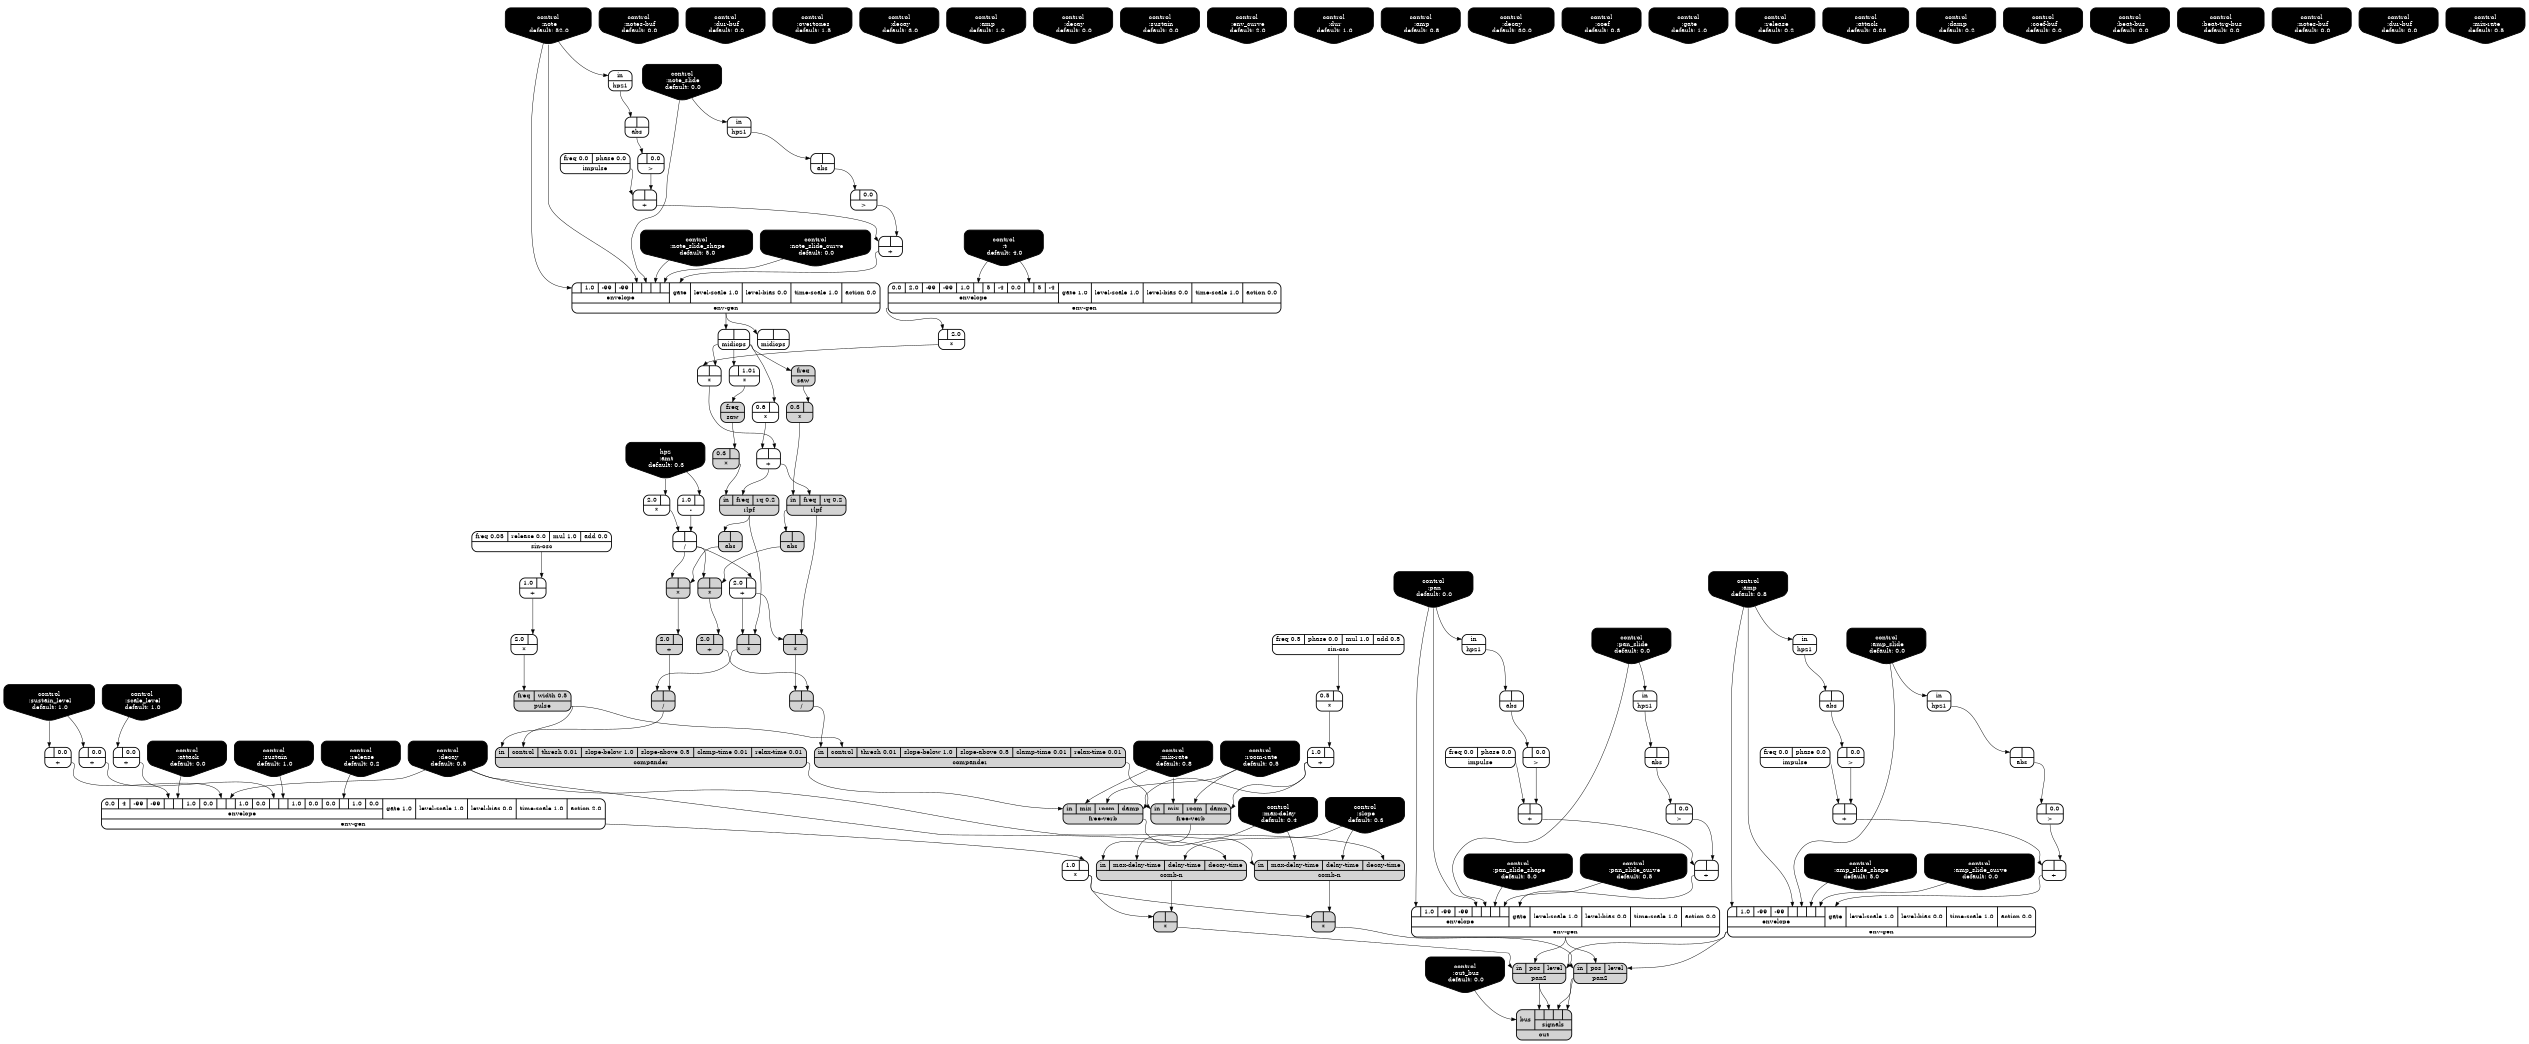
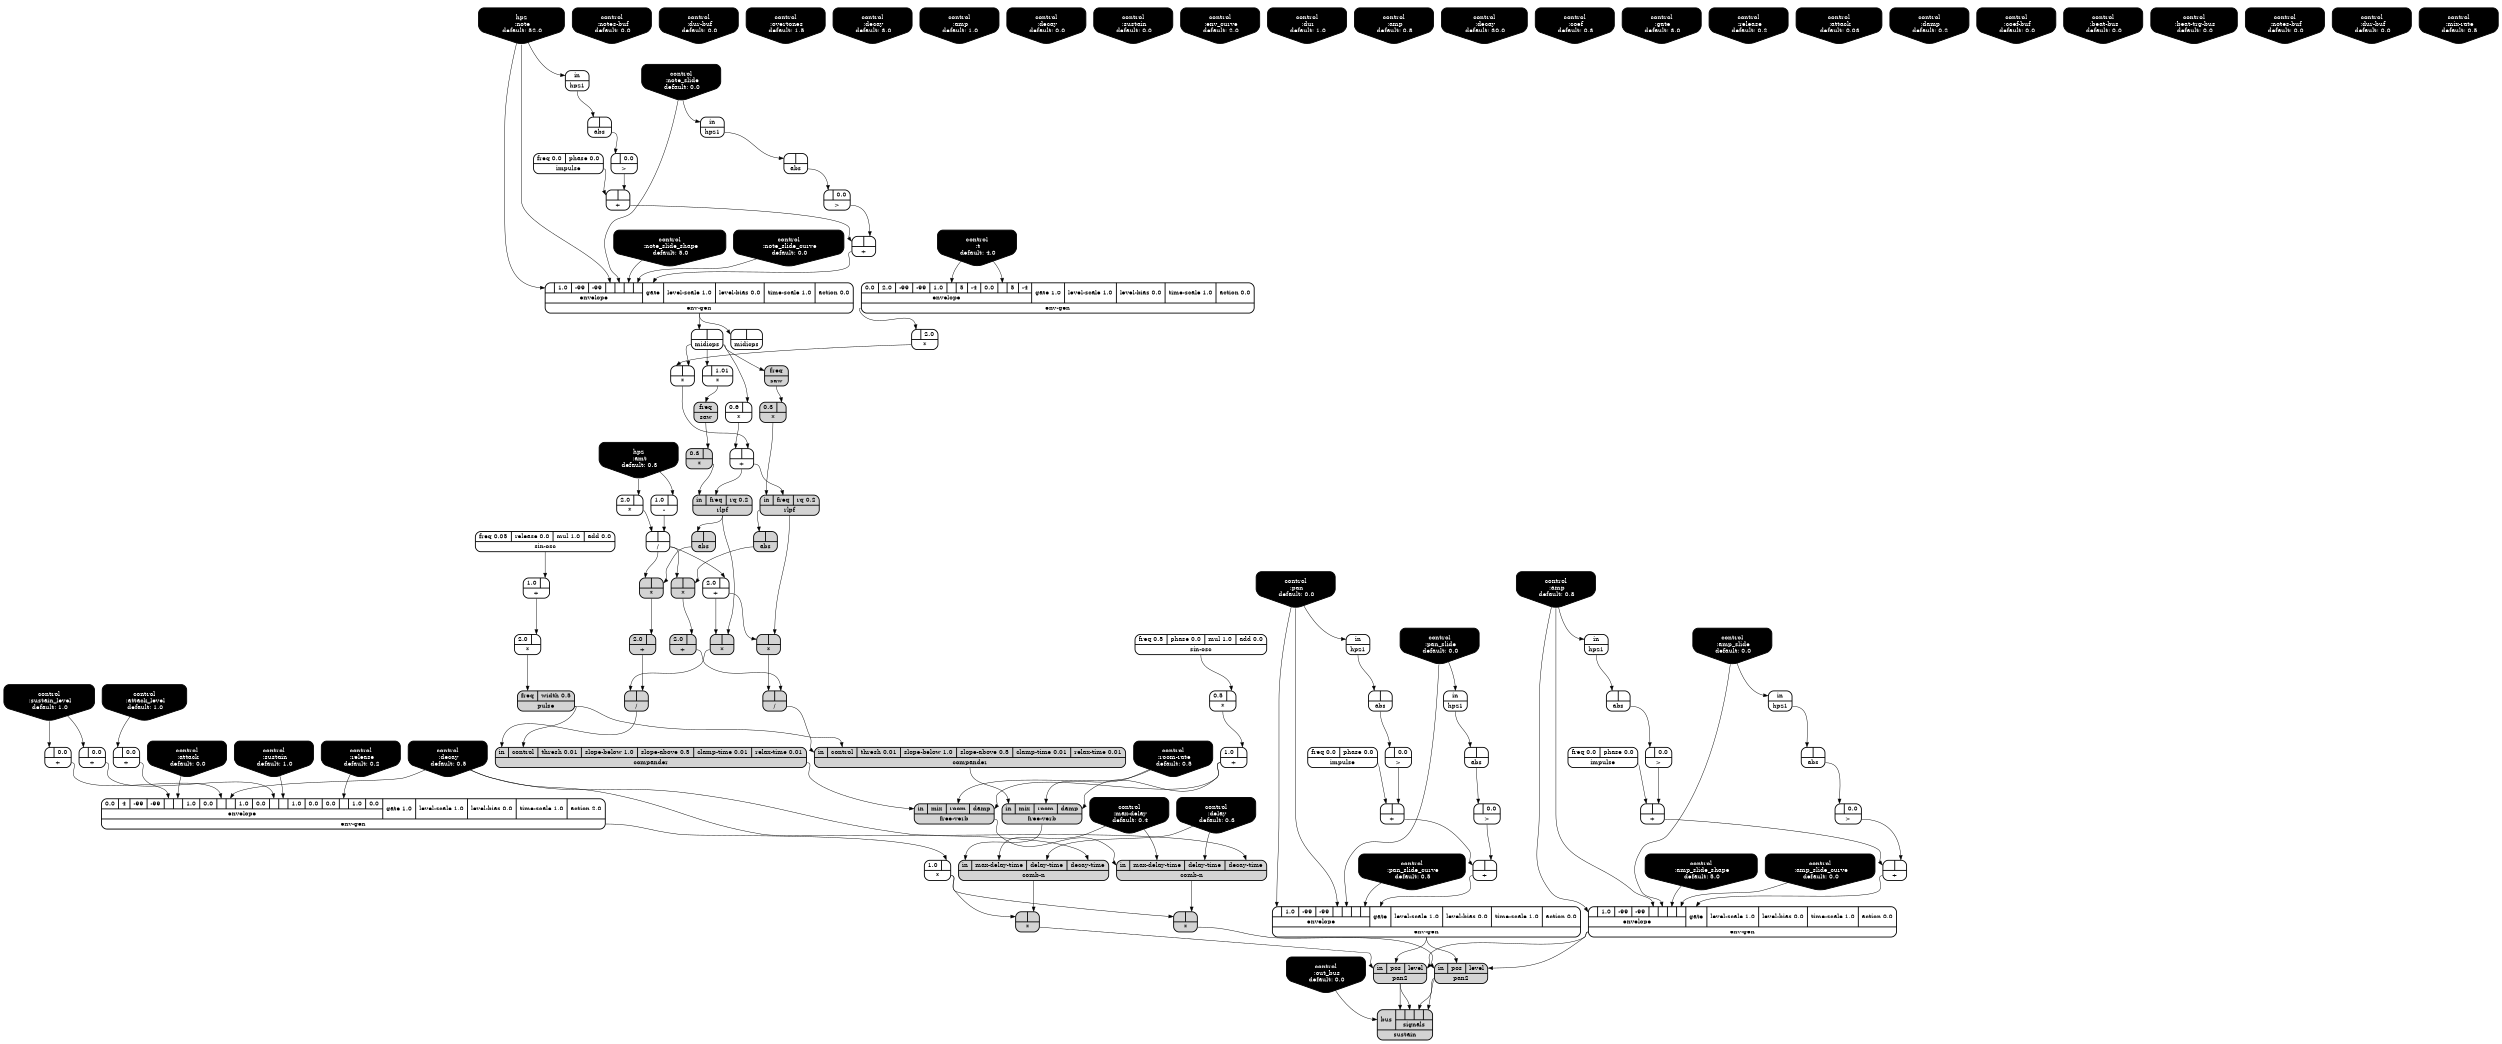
(548, 24) -> (521, 24)
(1688, 24) -> (1662, 24)
(1389, 639) -> (1251, 639)
(142, 701) -> (144, 701)
(1173, 757) -> none
(1365, 814) -> (1216, 814)
(1518, 870) -> none
(1544, 1035) -> (1405, 1035)
